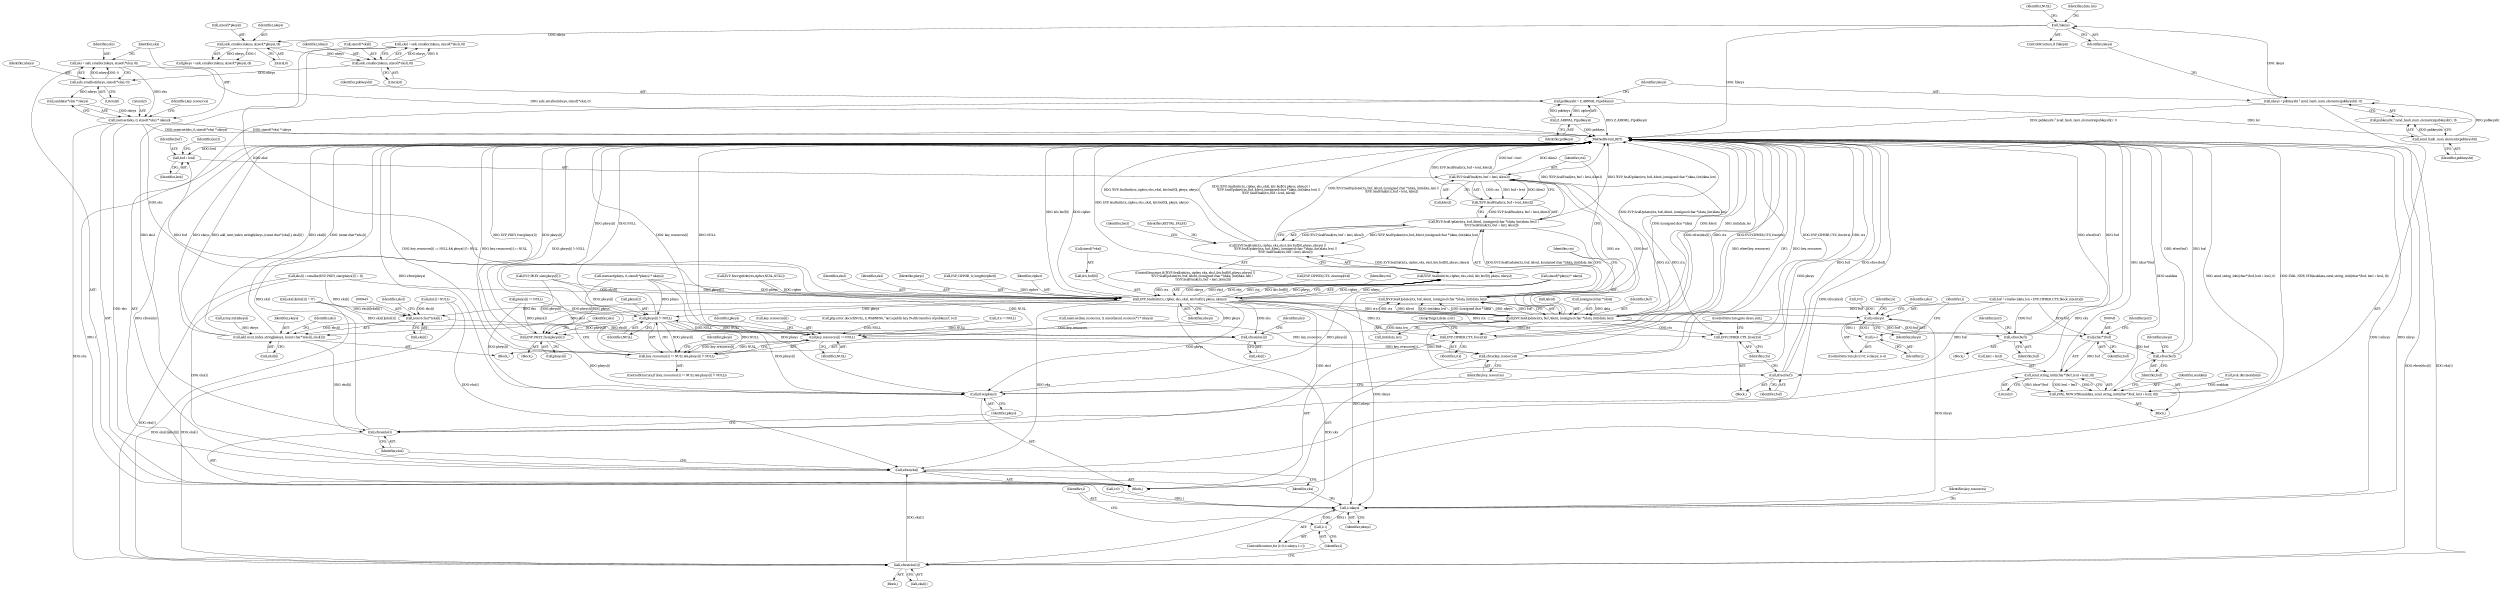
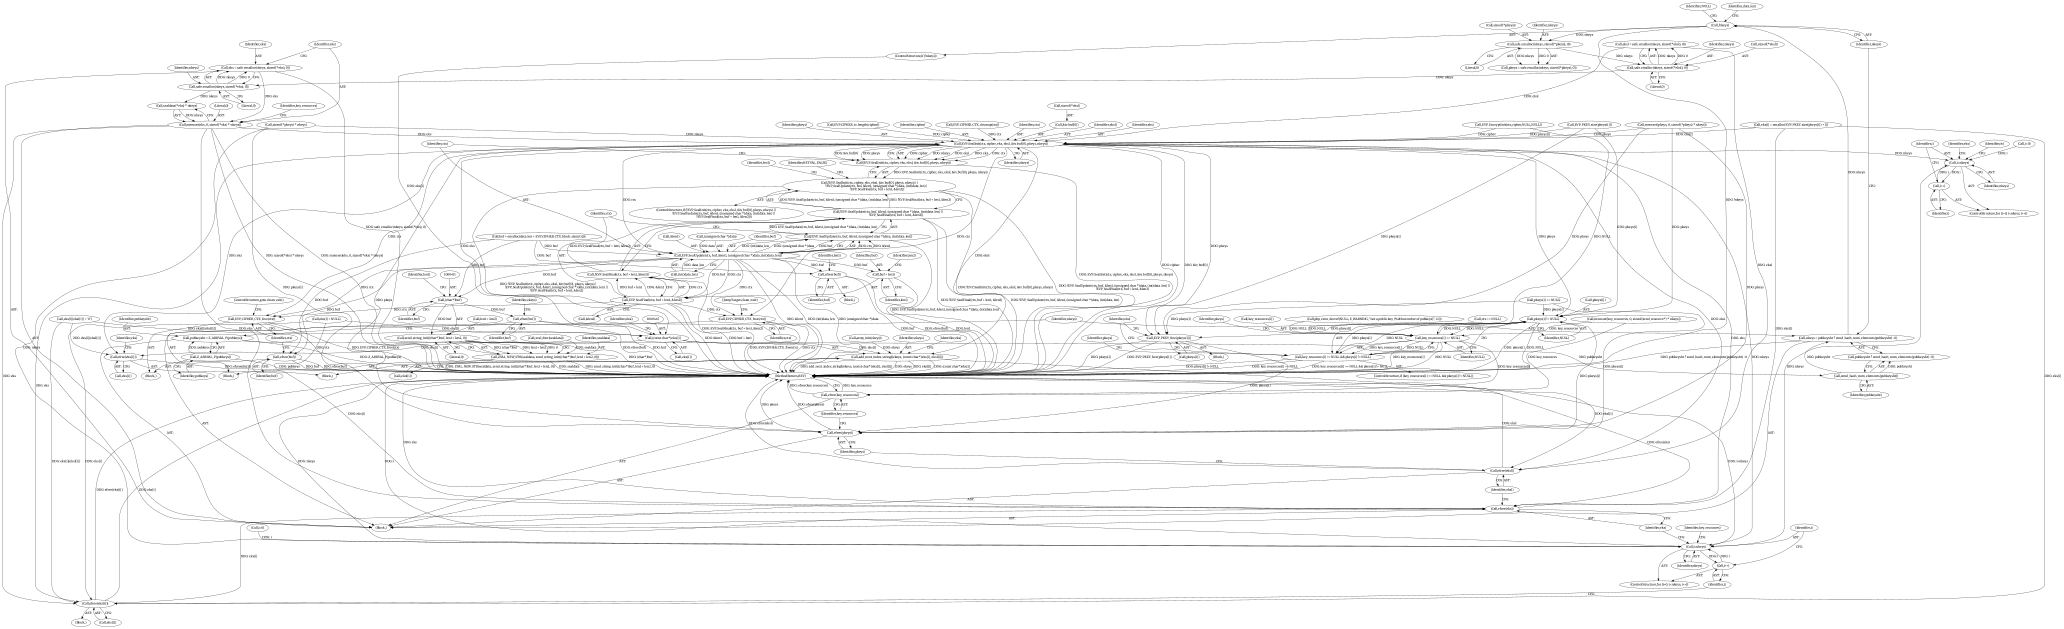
(1581, 111) -> (215, 348)
(2254, 120) -> (1590, 357)
(890, 144) -> (993, 351)
(356, 307) -> (427, 72)
